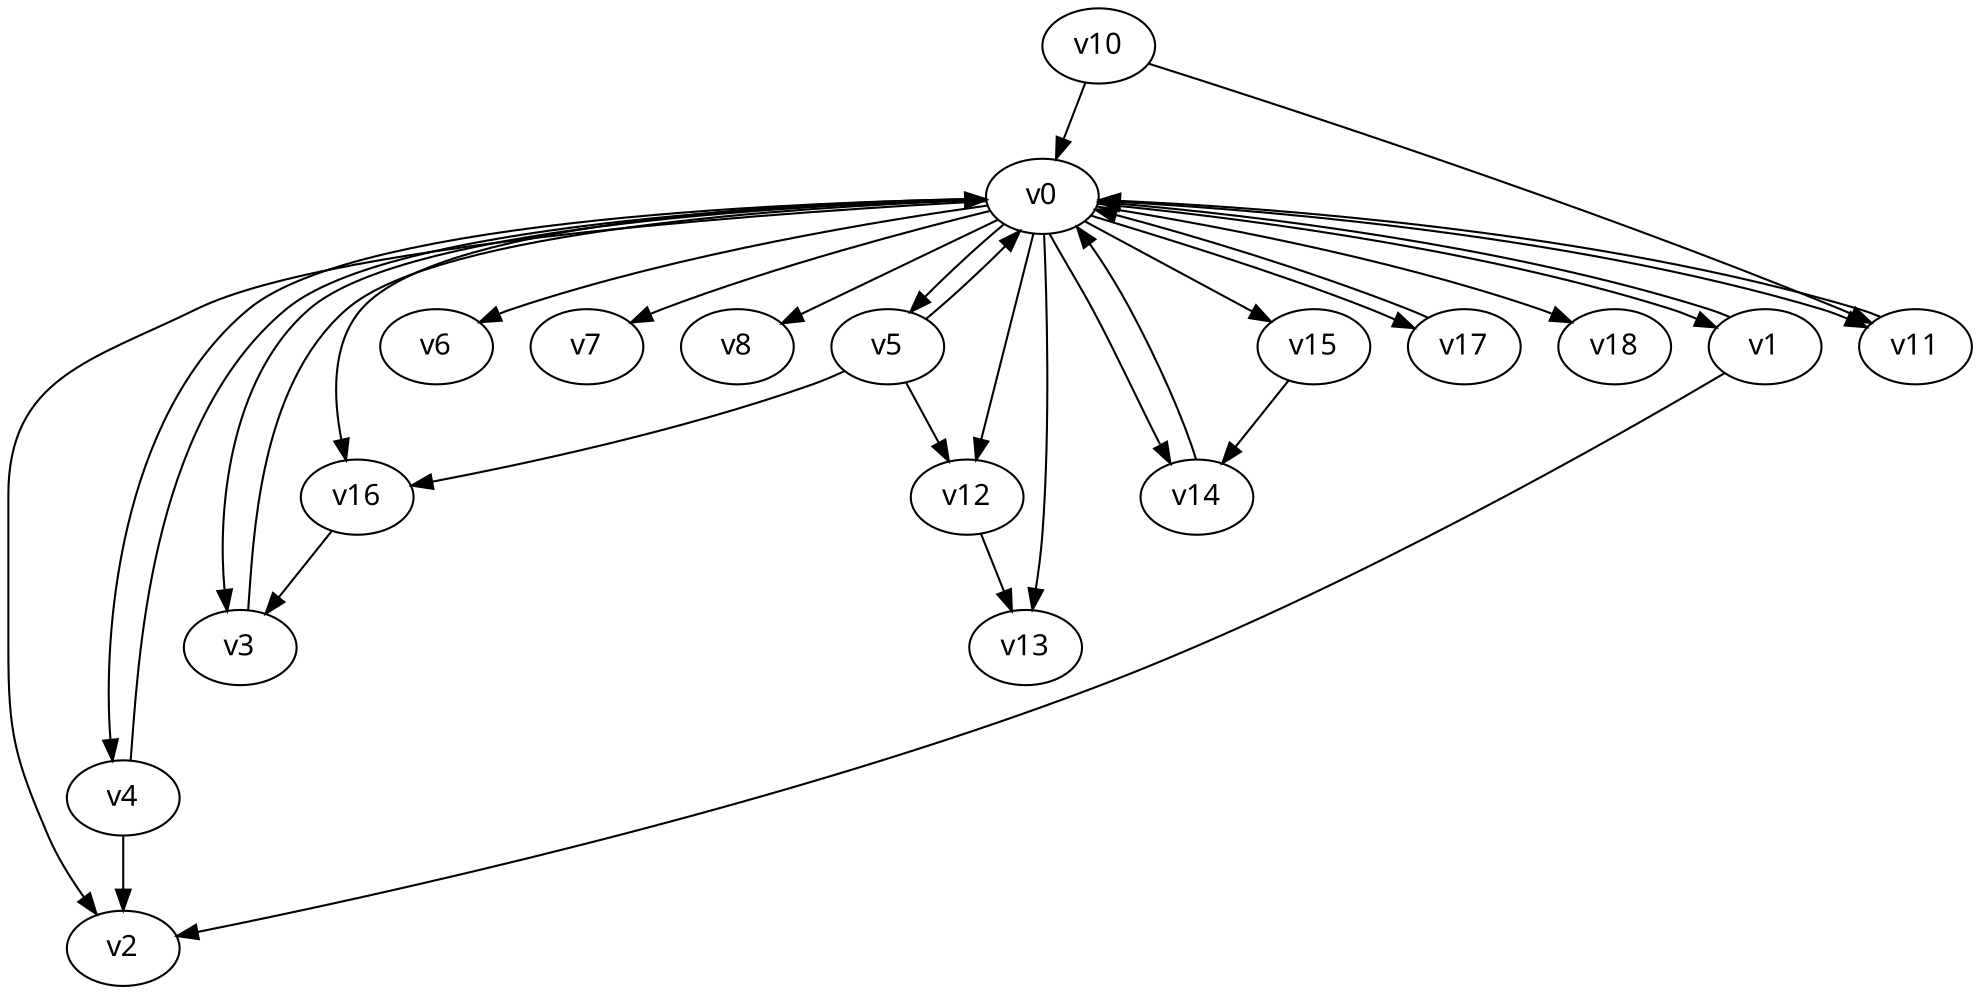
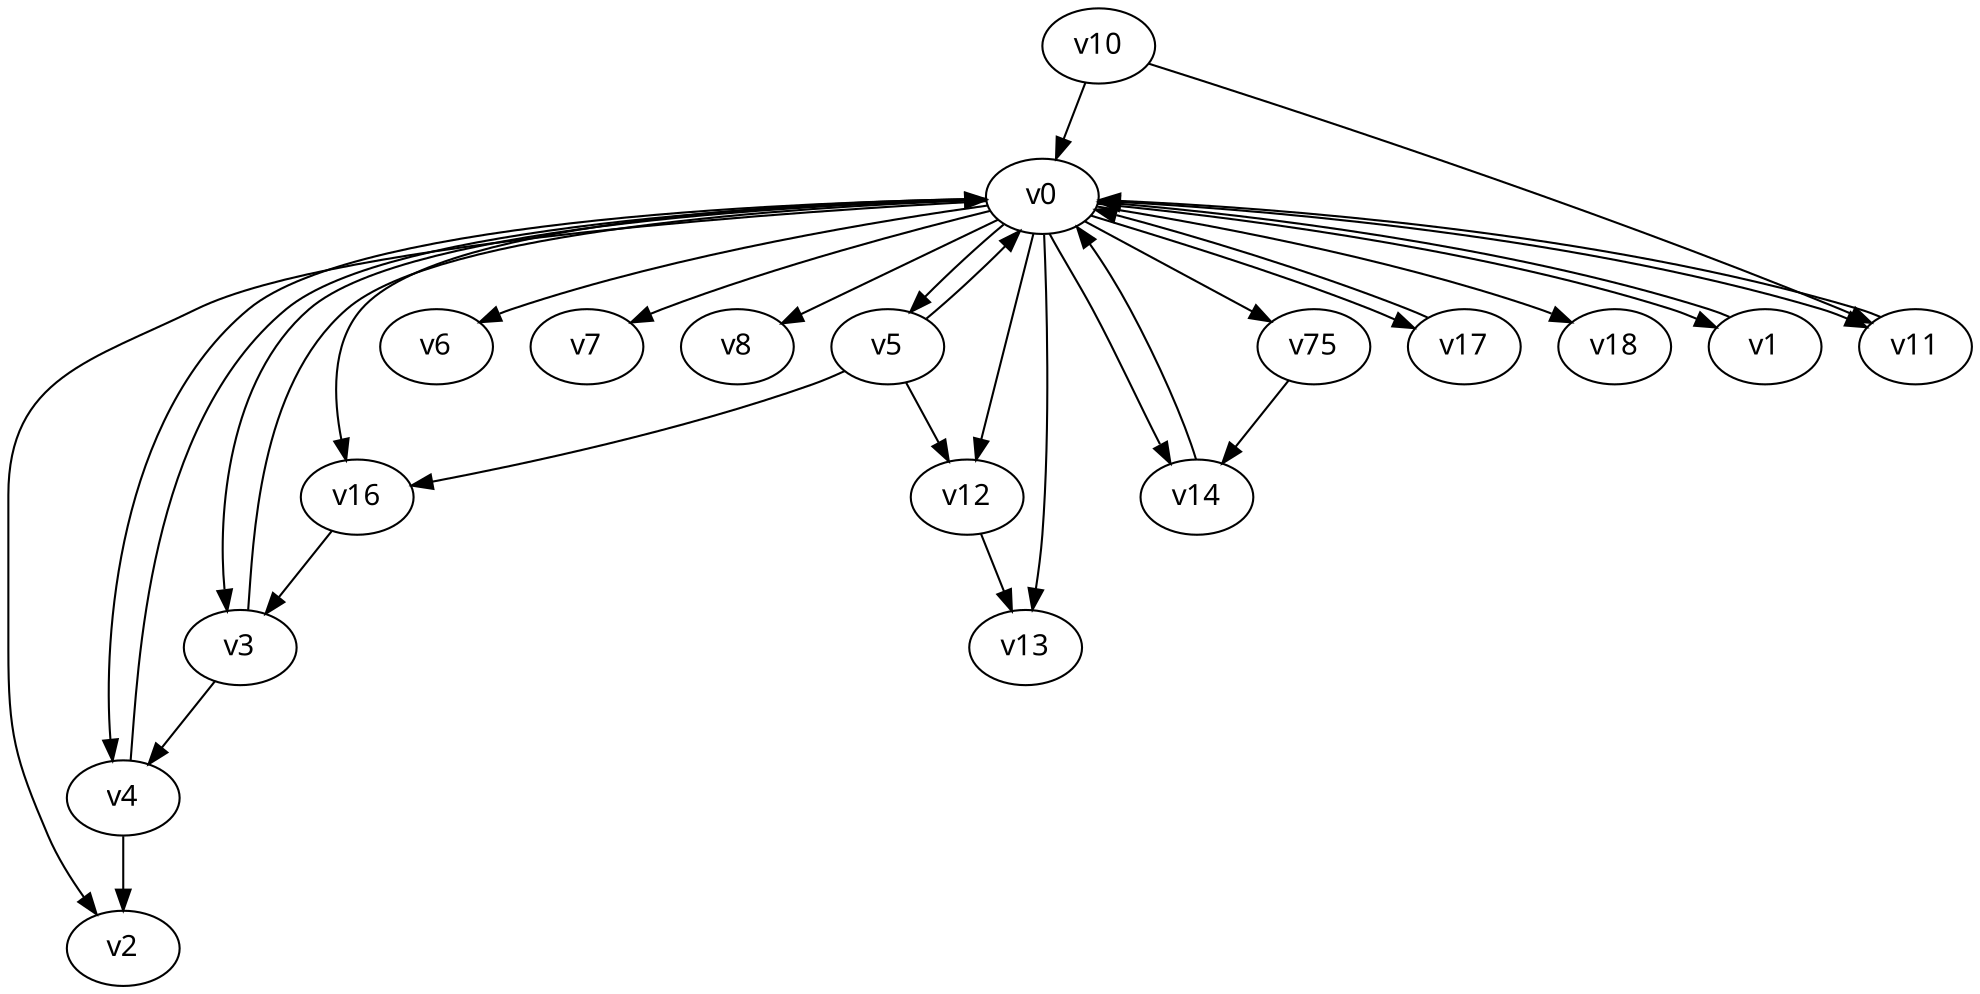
(1314, 347) -> (1314, 347)
none -> (188, 715)
(988, 725) -> none
